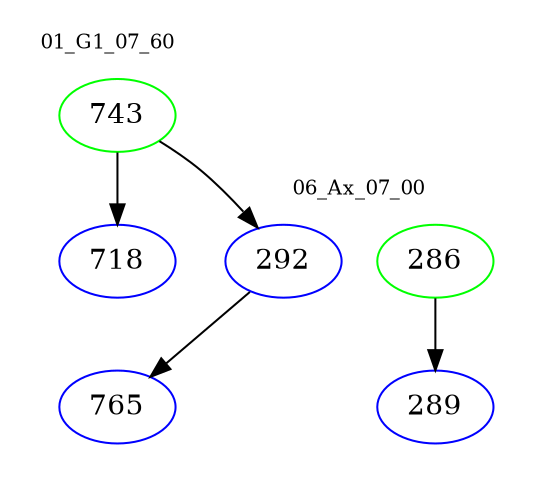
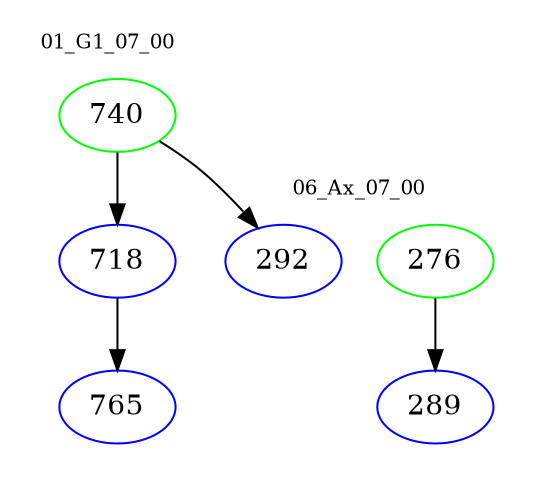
(108, 44) -> (108, 44)
(117, 115) -> (117, 115)
(435, 261) -> (435, 261)
(223, 315) -> (117, 324)
